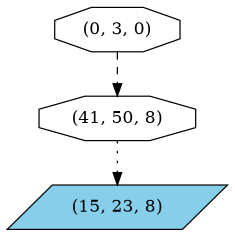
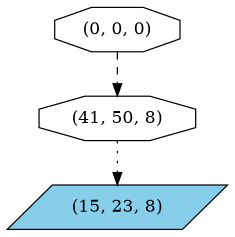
(117, 30) -> (117, 30)
